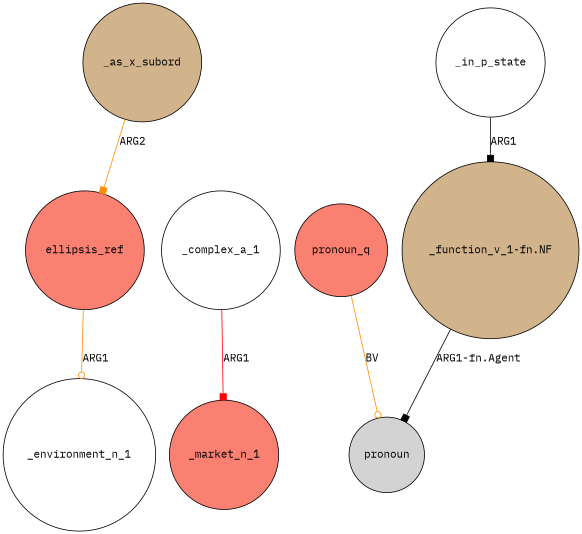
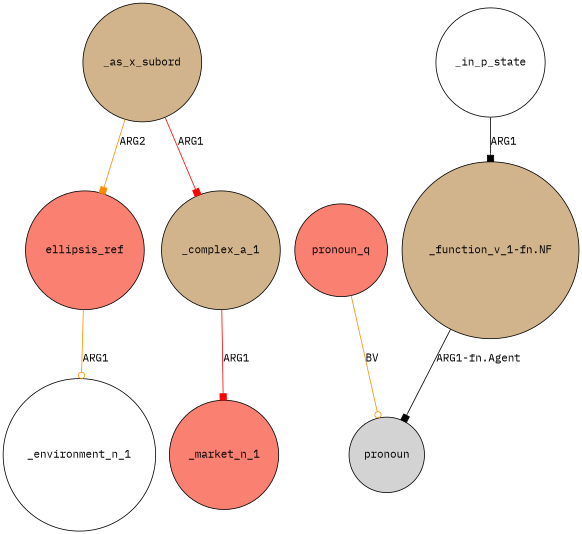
none -> (180, 153)
(221, 250) -> (221, 250)
